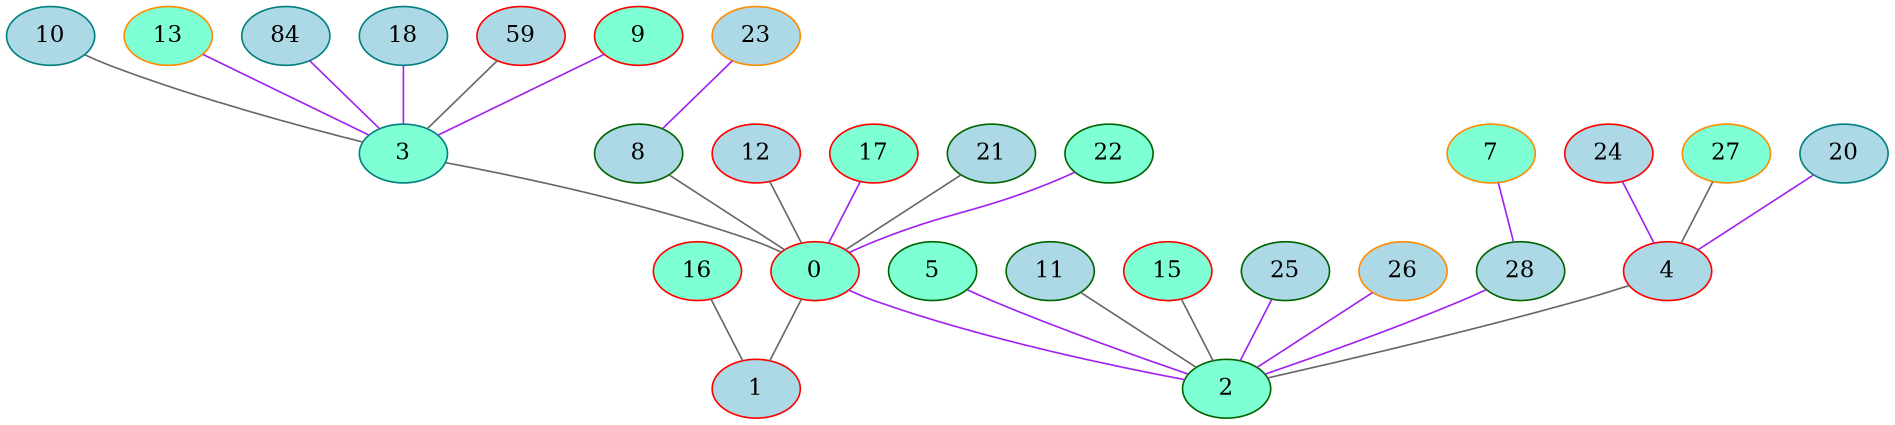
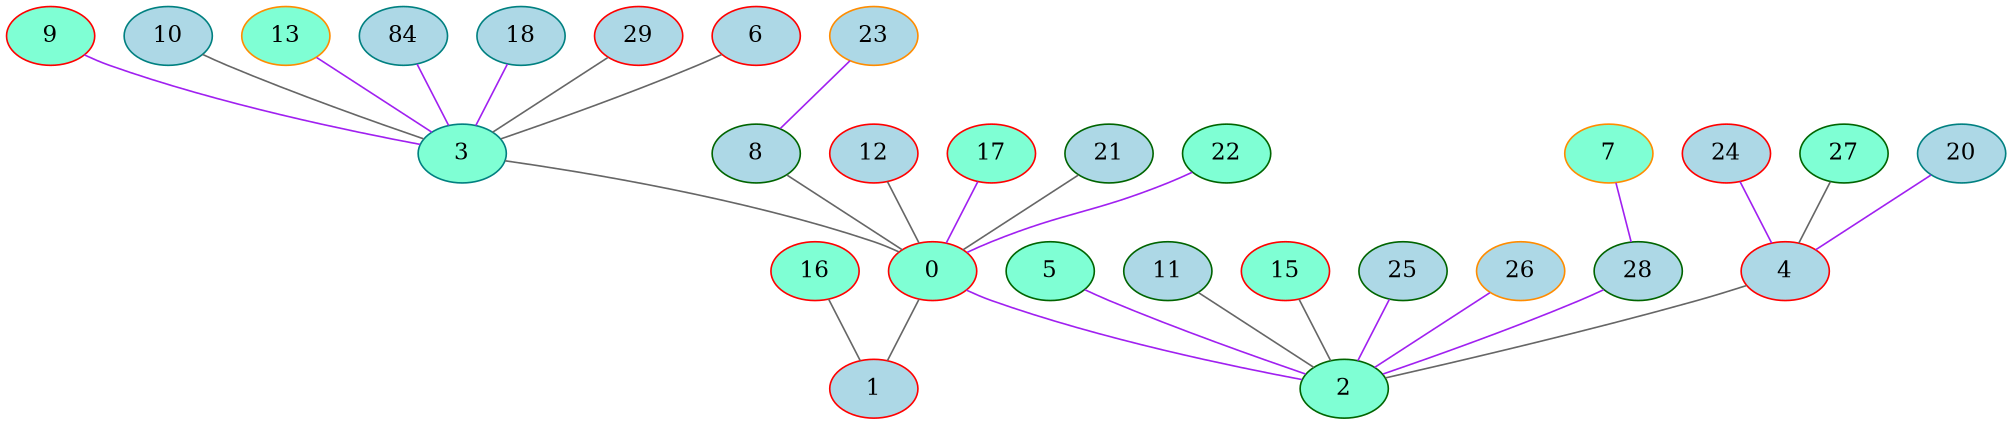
(521, 36) -> (639, 36)
none -> (756, 36)
(1726, 154) -> (1844, 154)
